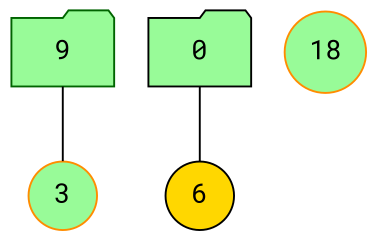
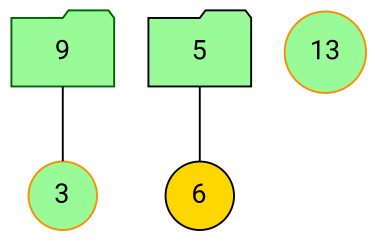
(200, 52) -> (200, 52)
(325, 52) -> (325, 52)
